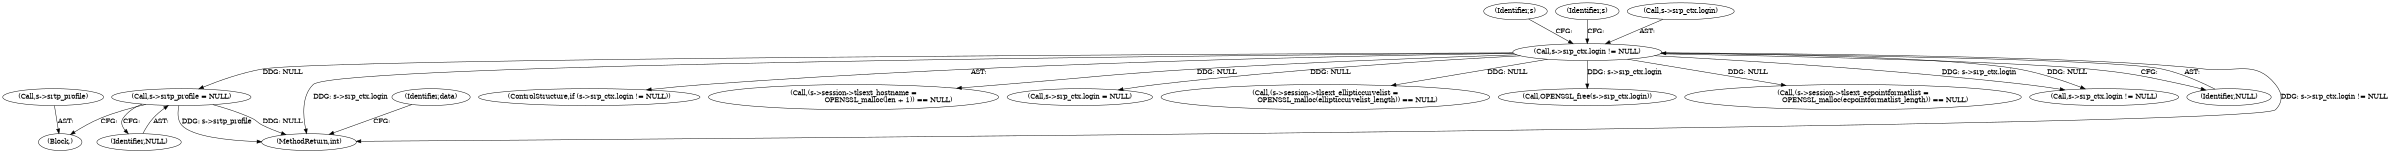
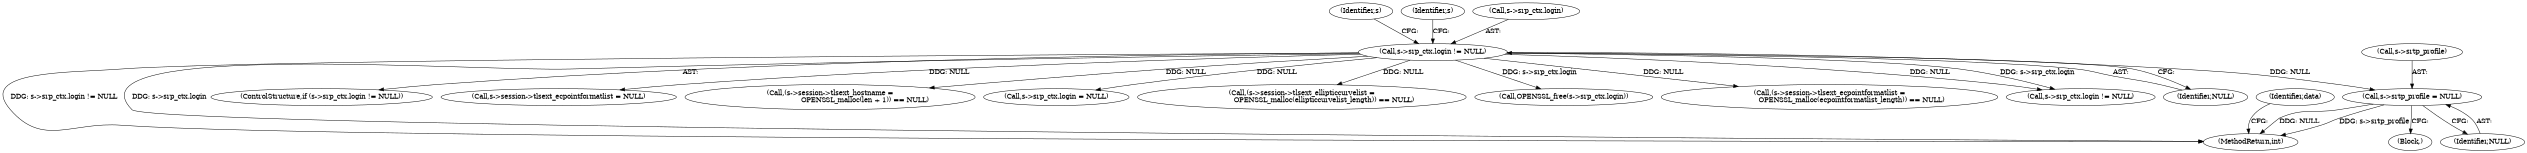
none -> (559, 97)
(56, 117) -> (2412, 72)
